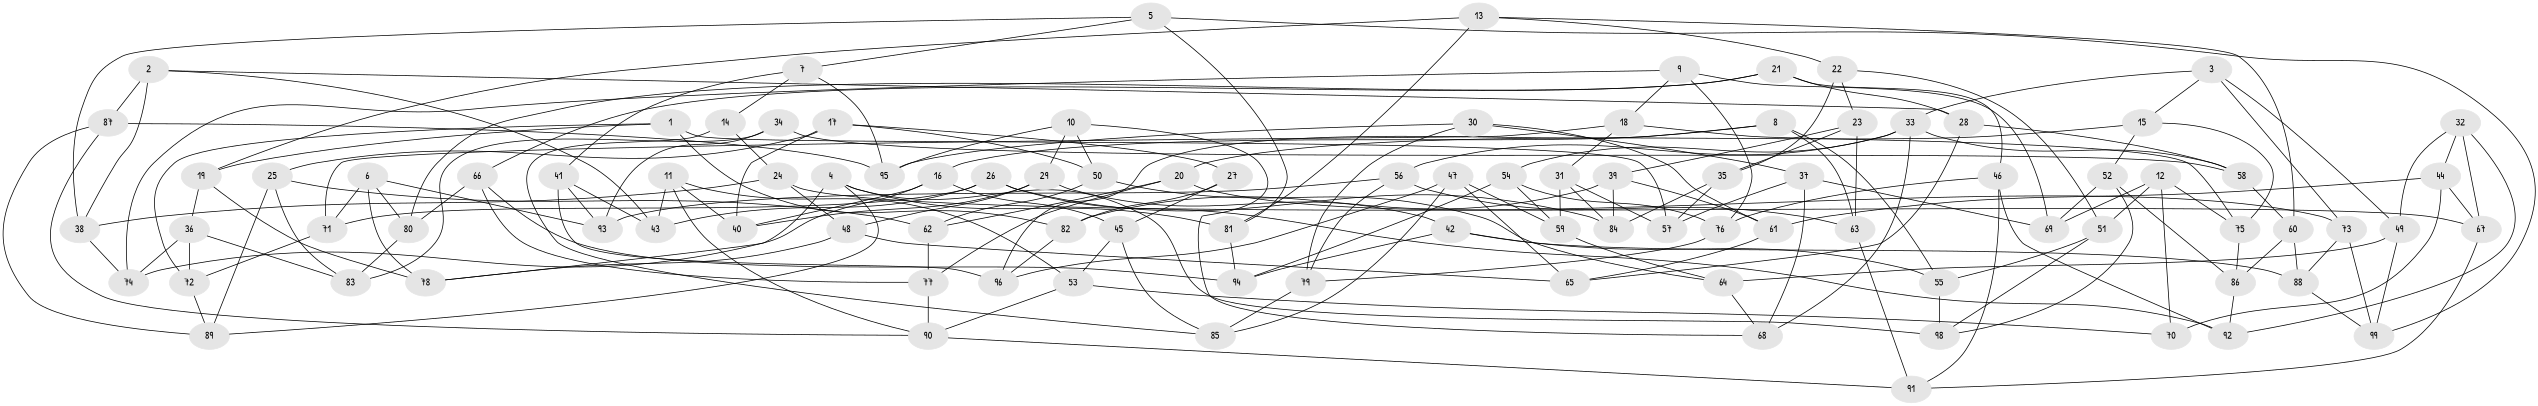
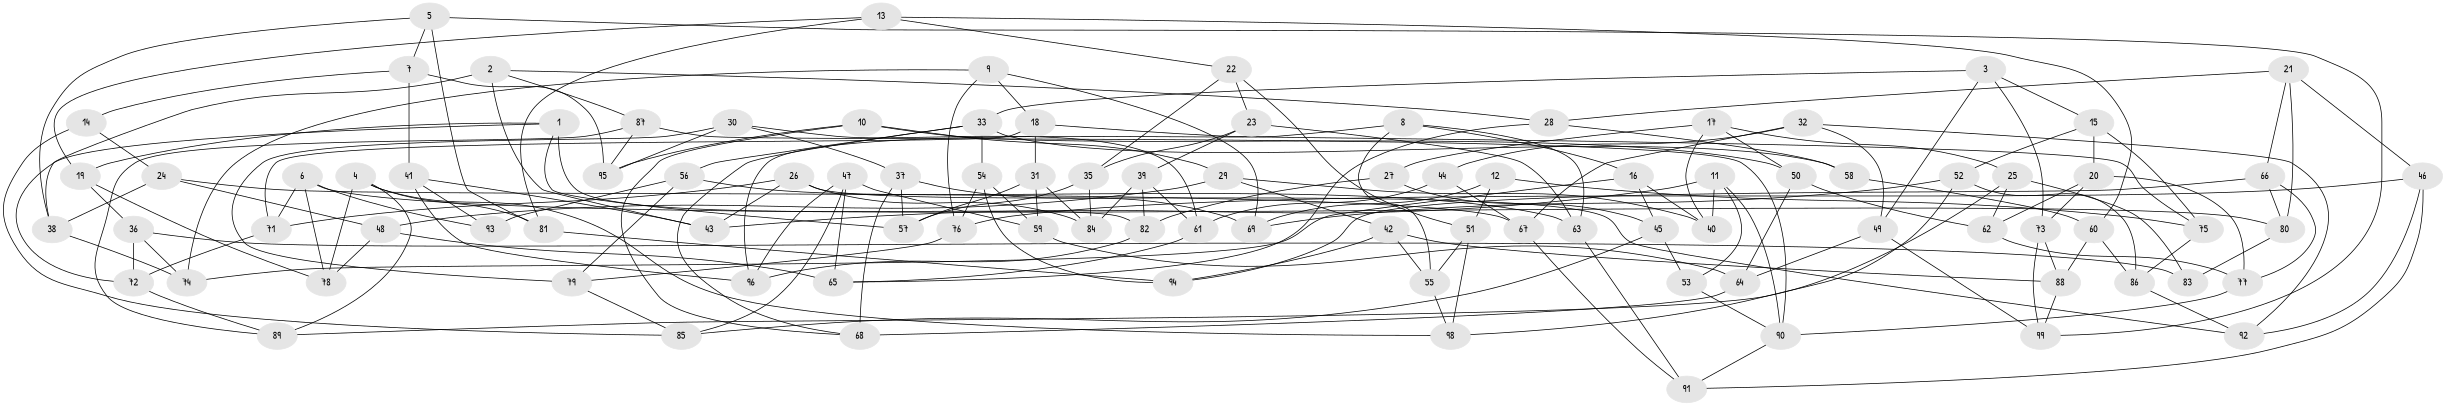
(779, 123) -> none
(2171, 336) -> none
